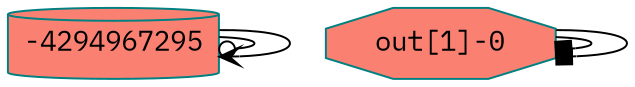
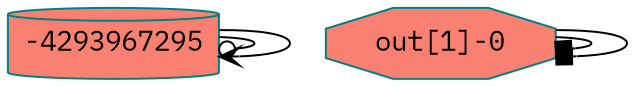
(113, 43) -> (113, 43)
